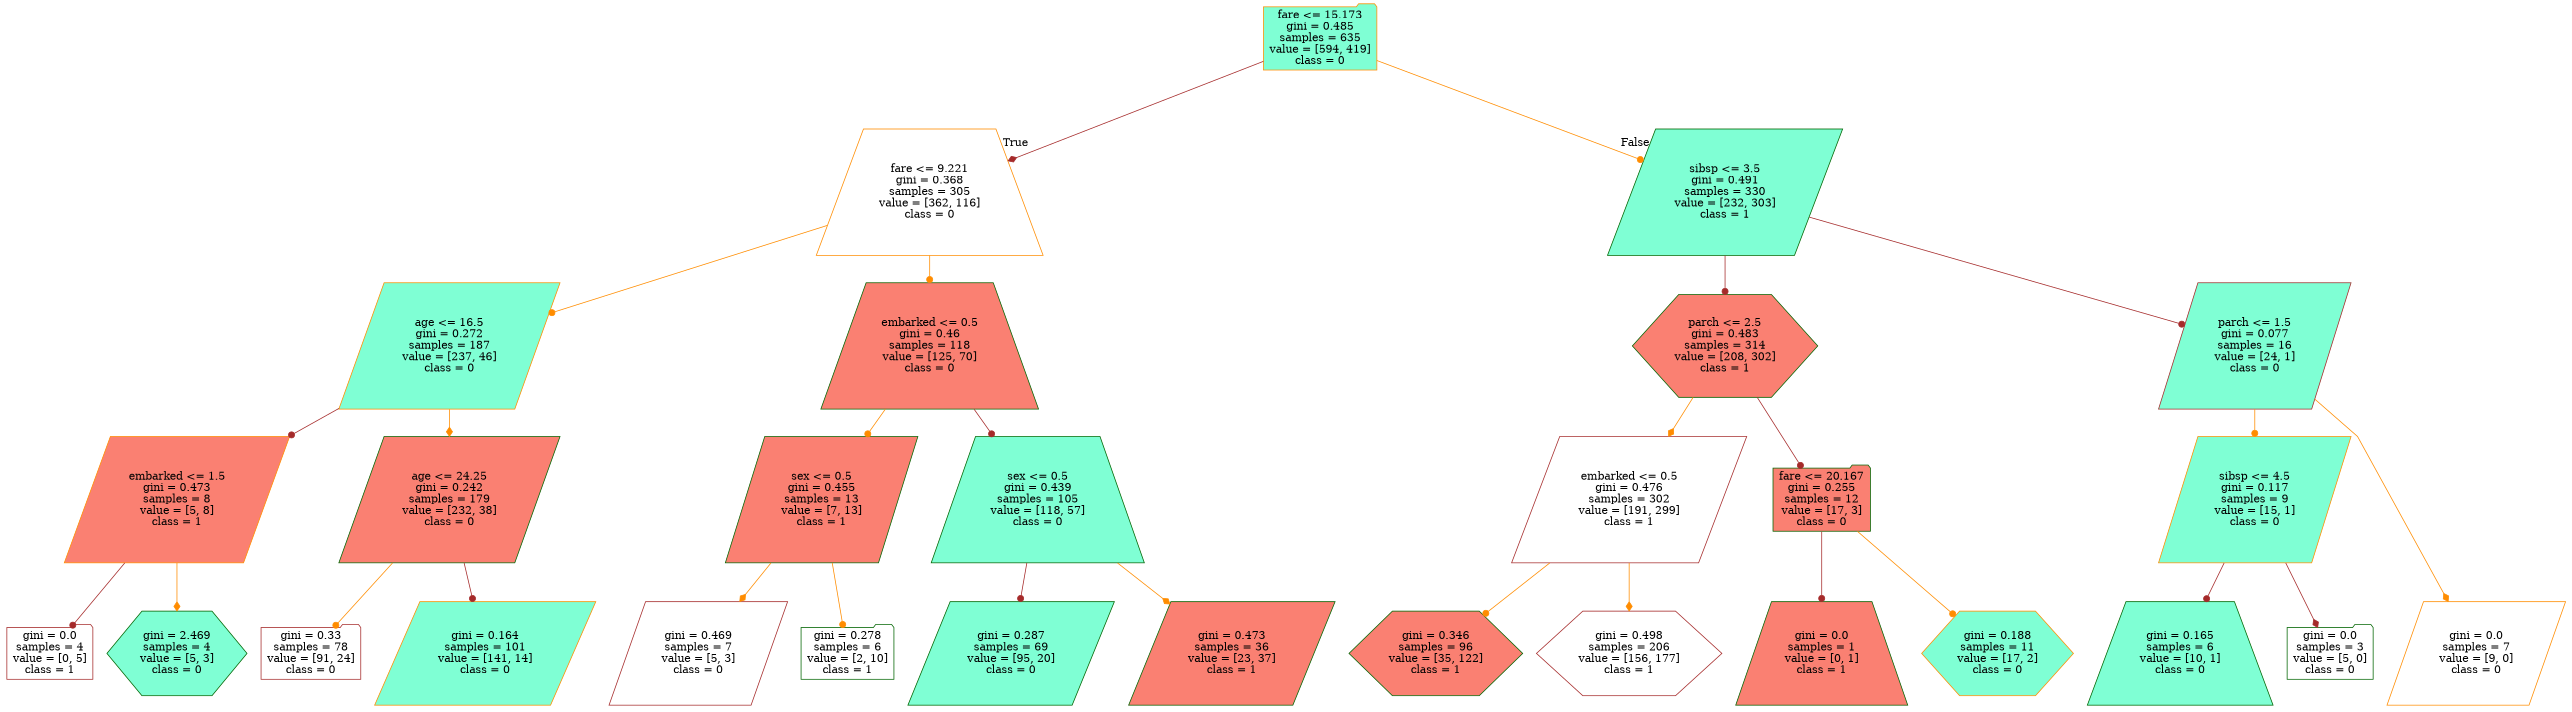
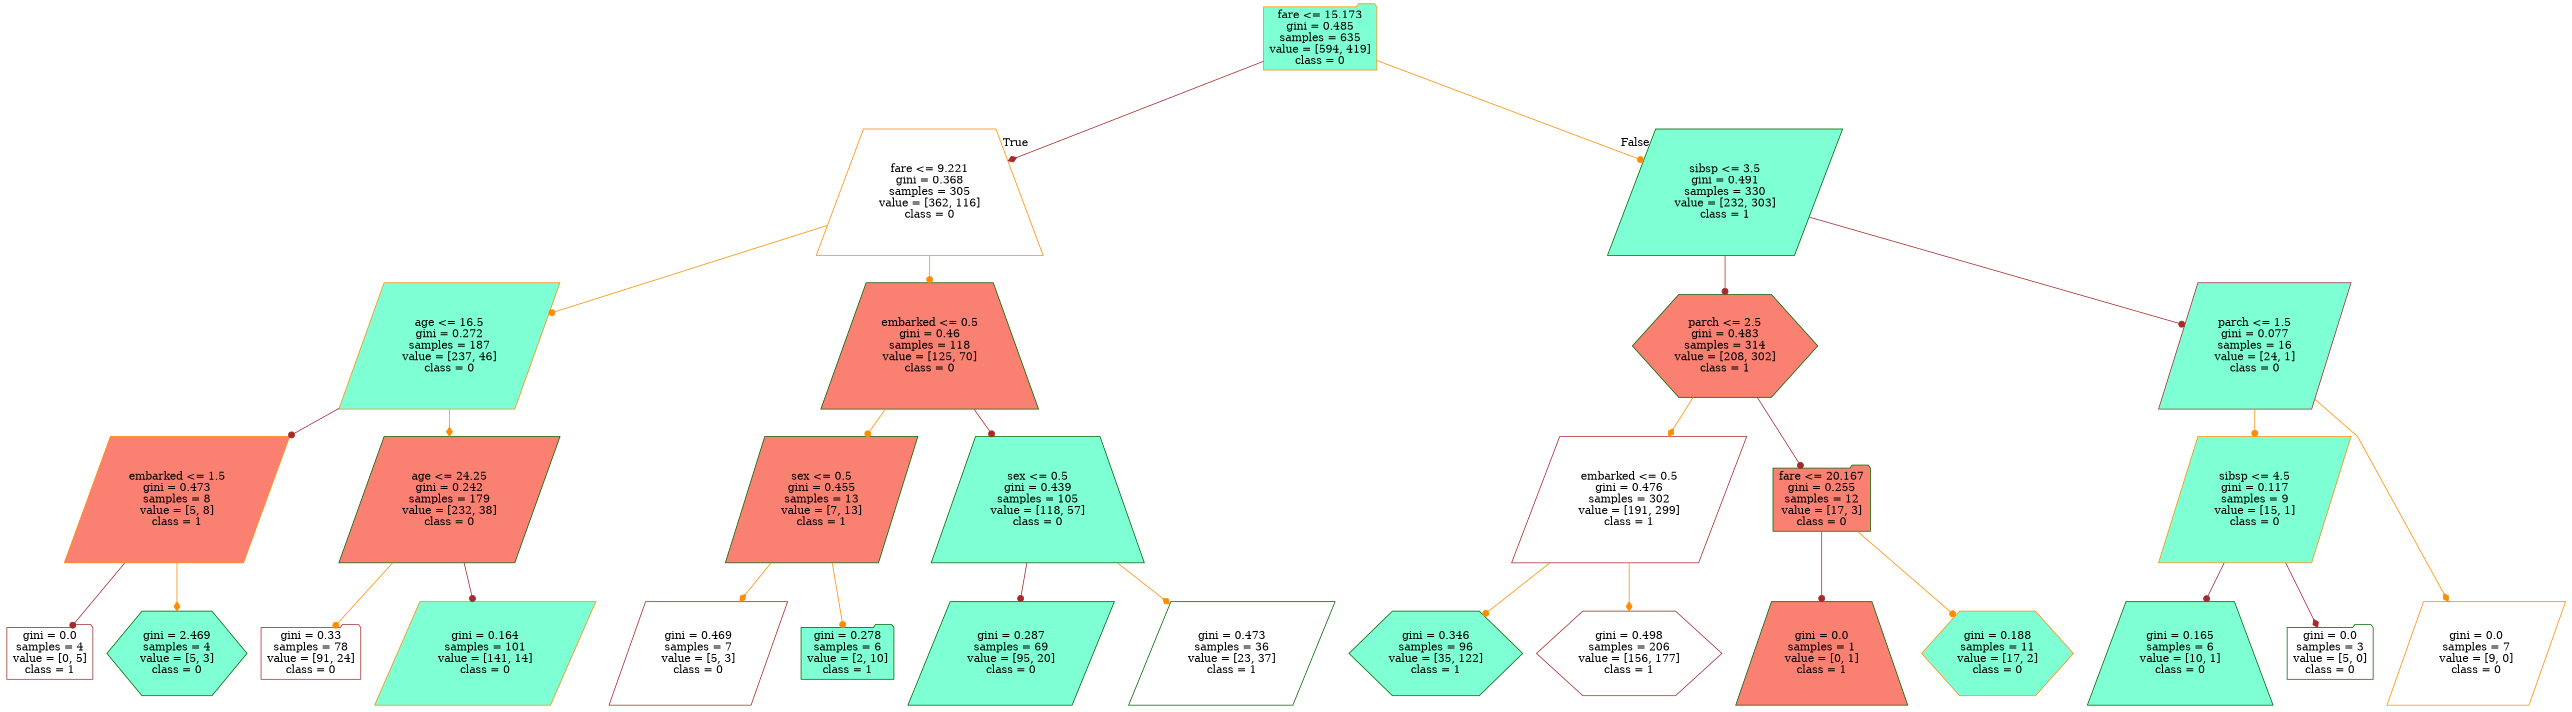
(847, 653) -> (847, 653)
(1232, 653) -> (1232, 653)
(1436, 653) -> (1436, 653)
